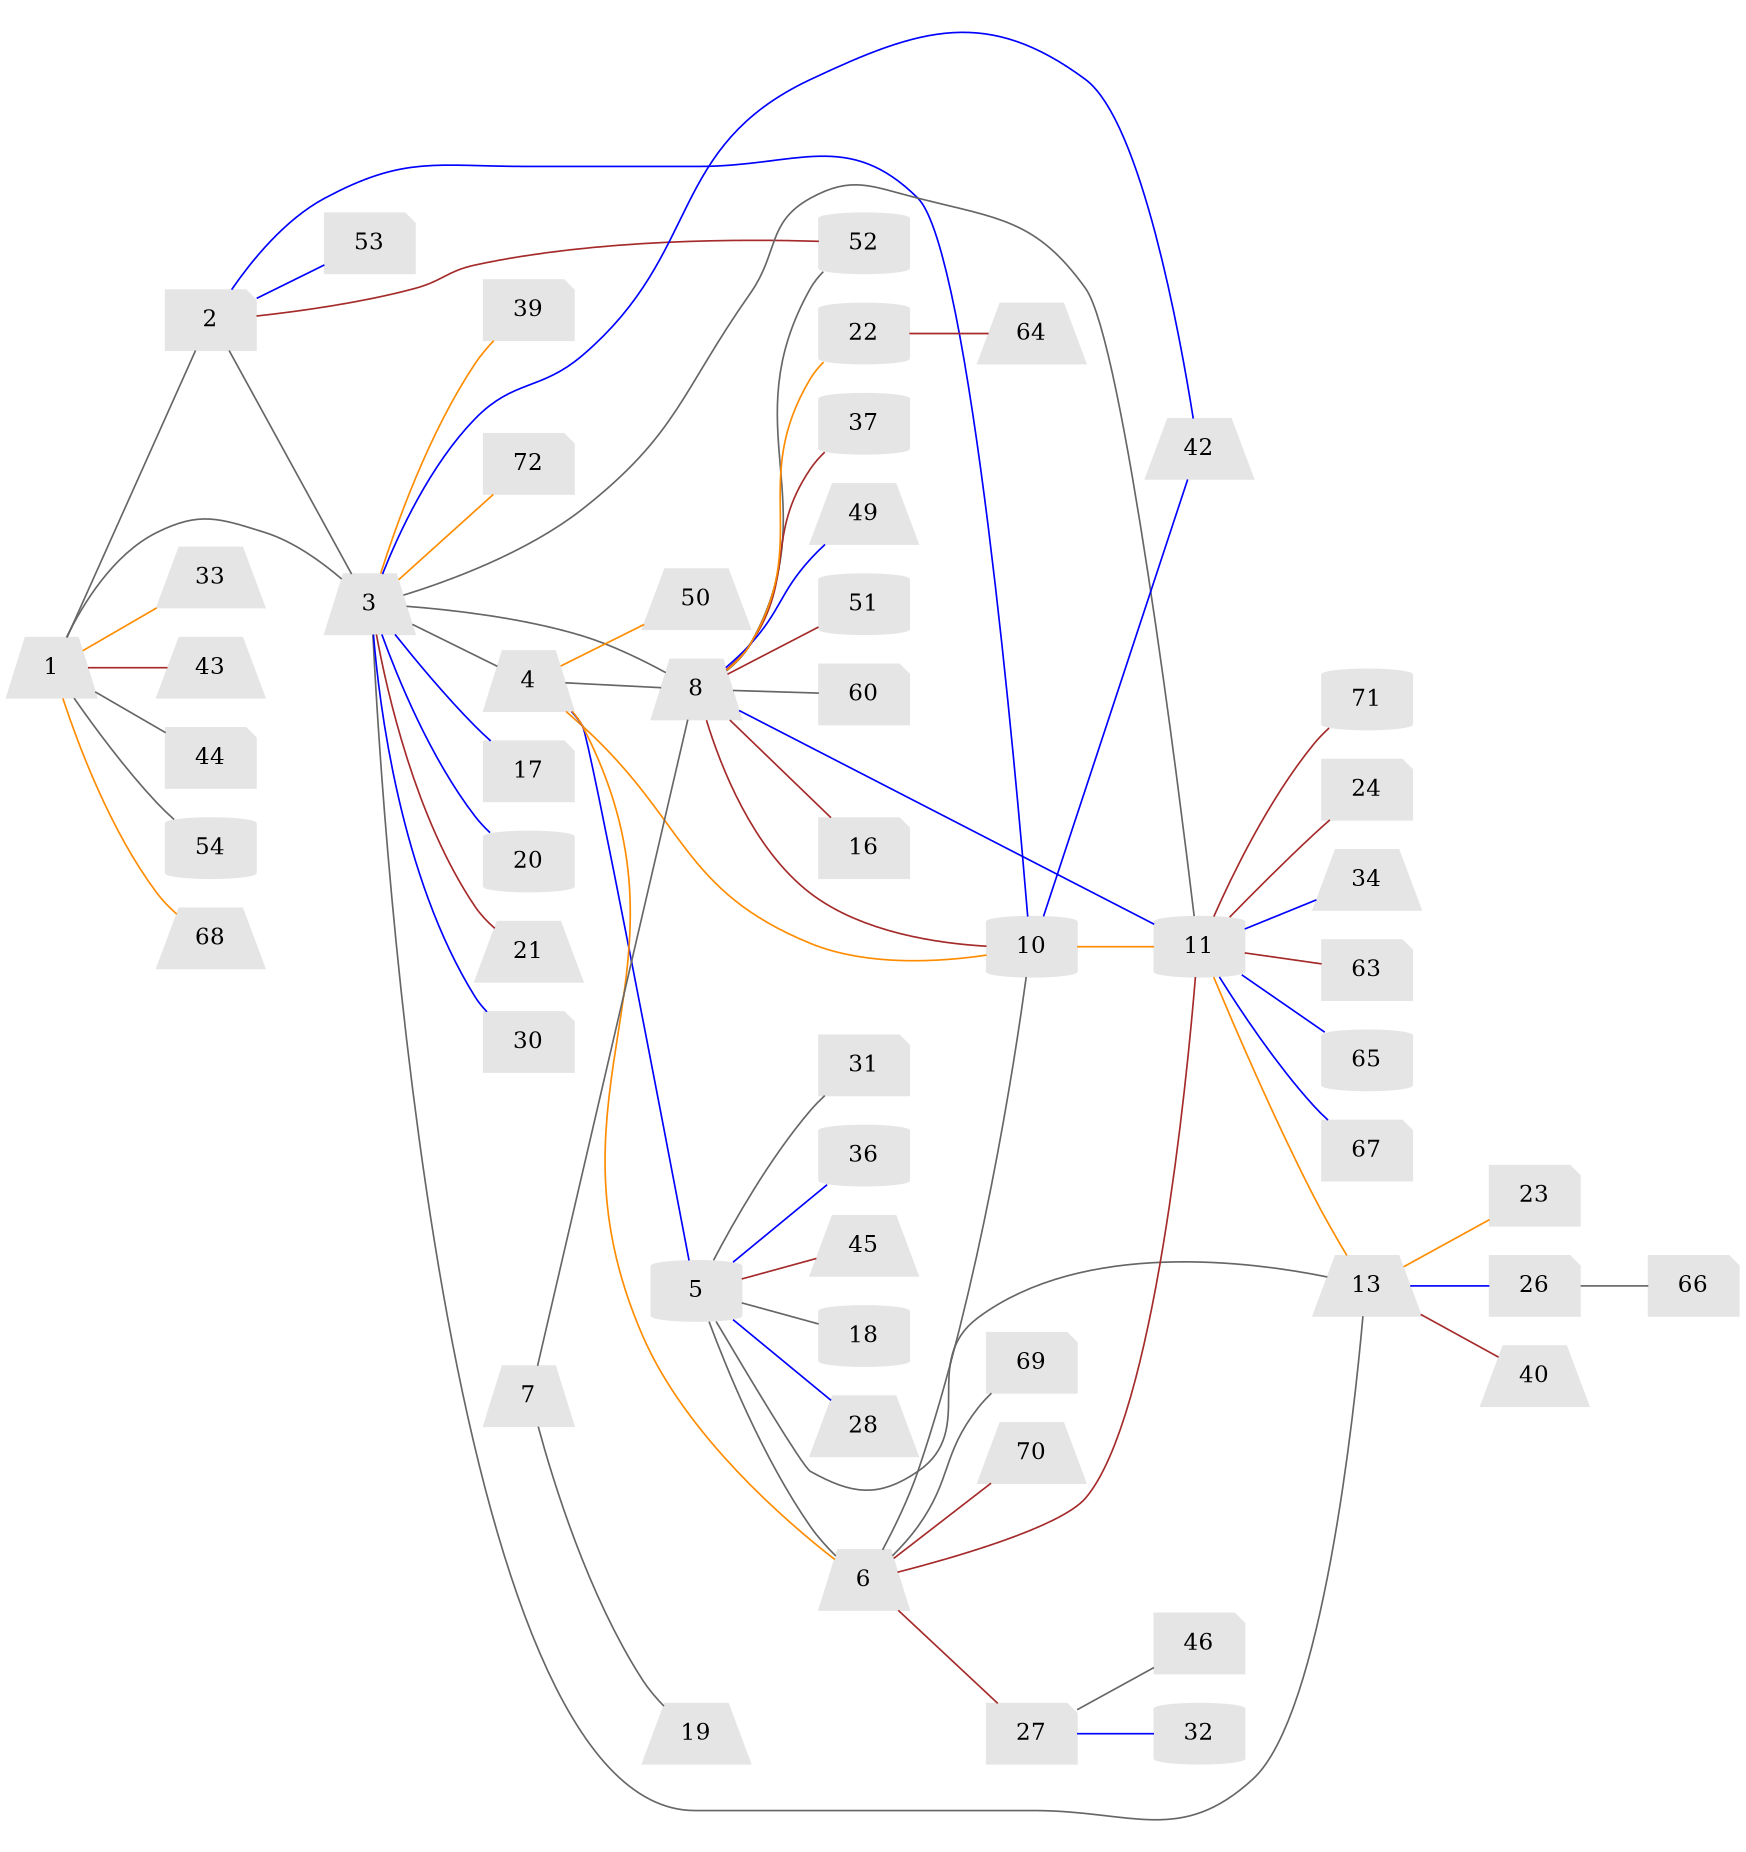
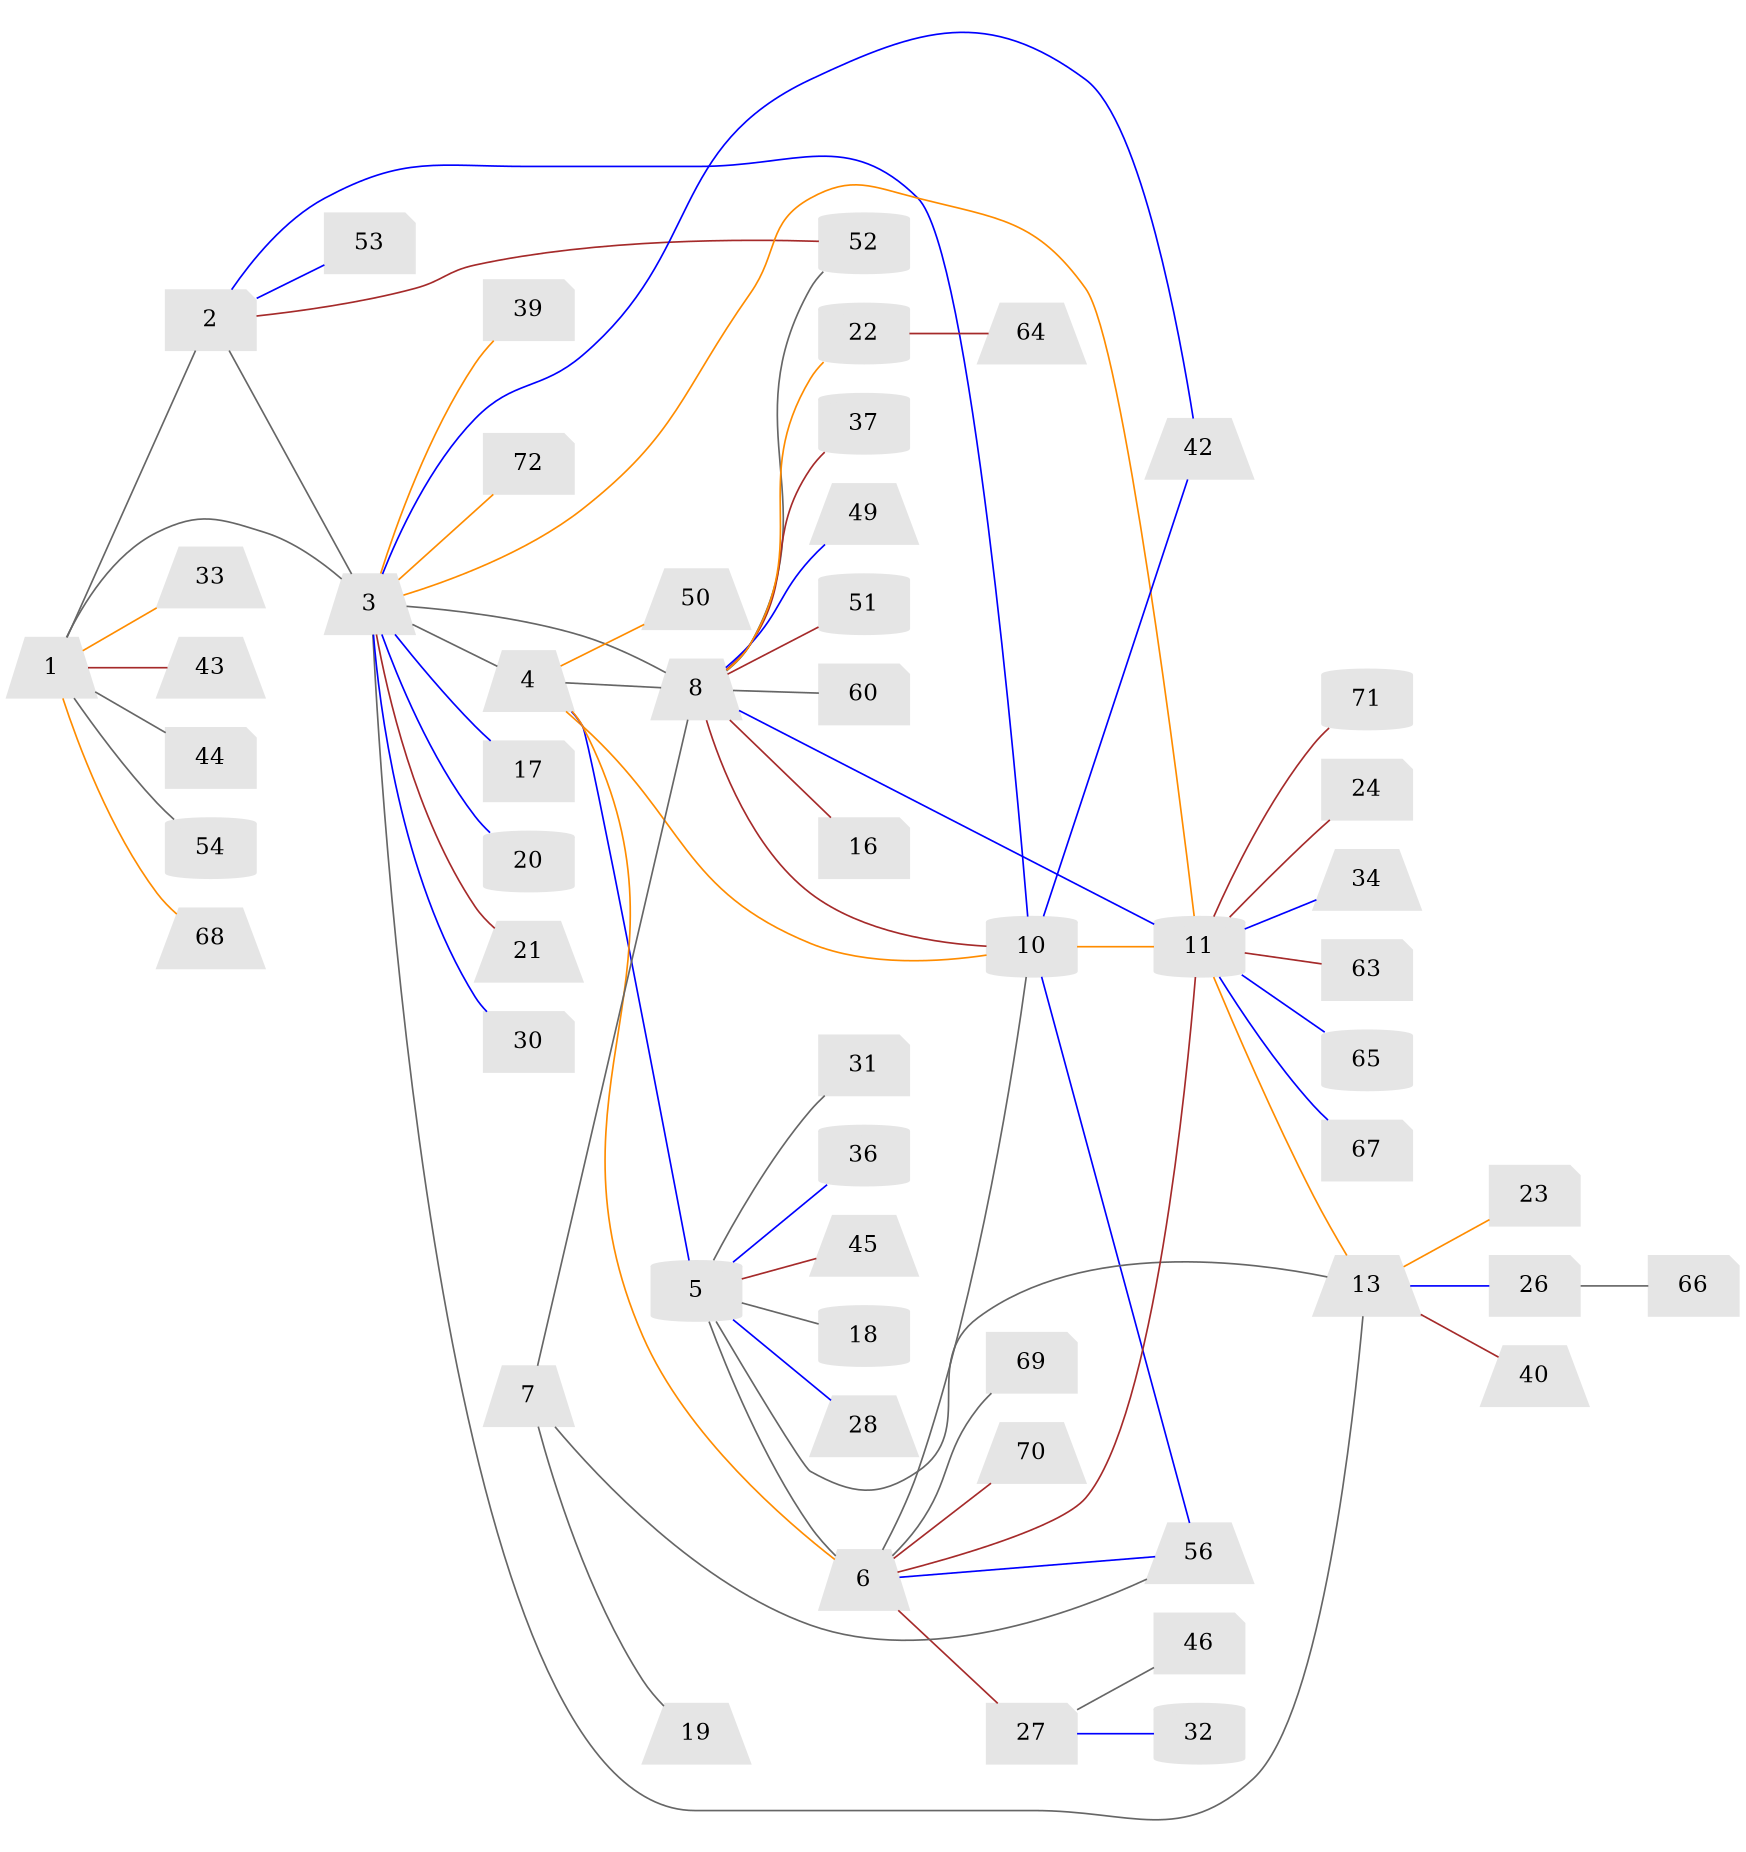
(982, 214) -> (982, 214)
none -> (1199, 1553)
